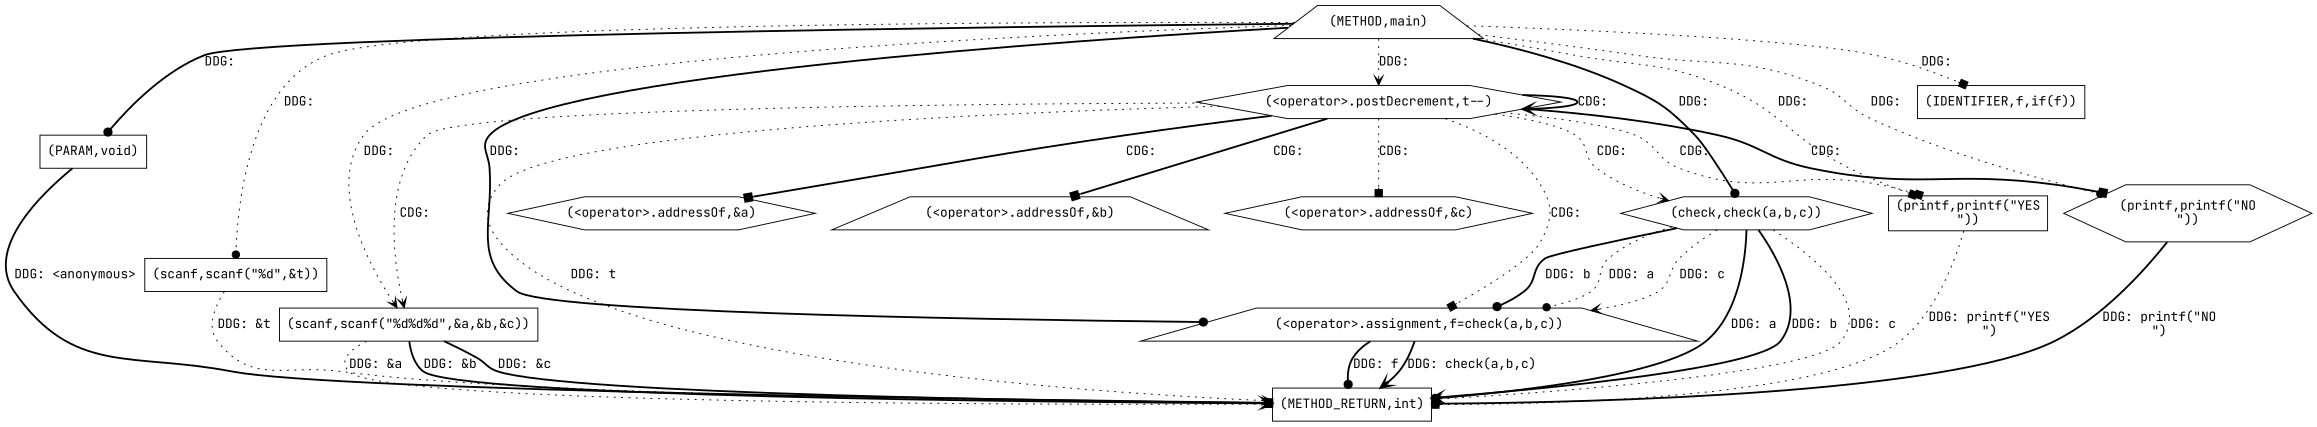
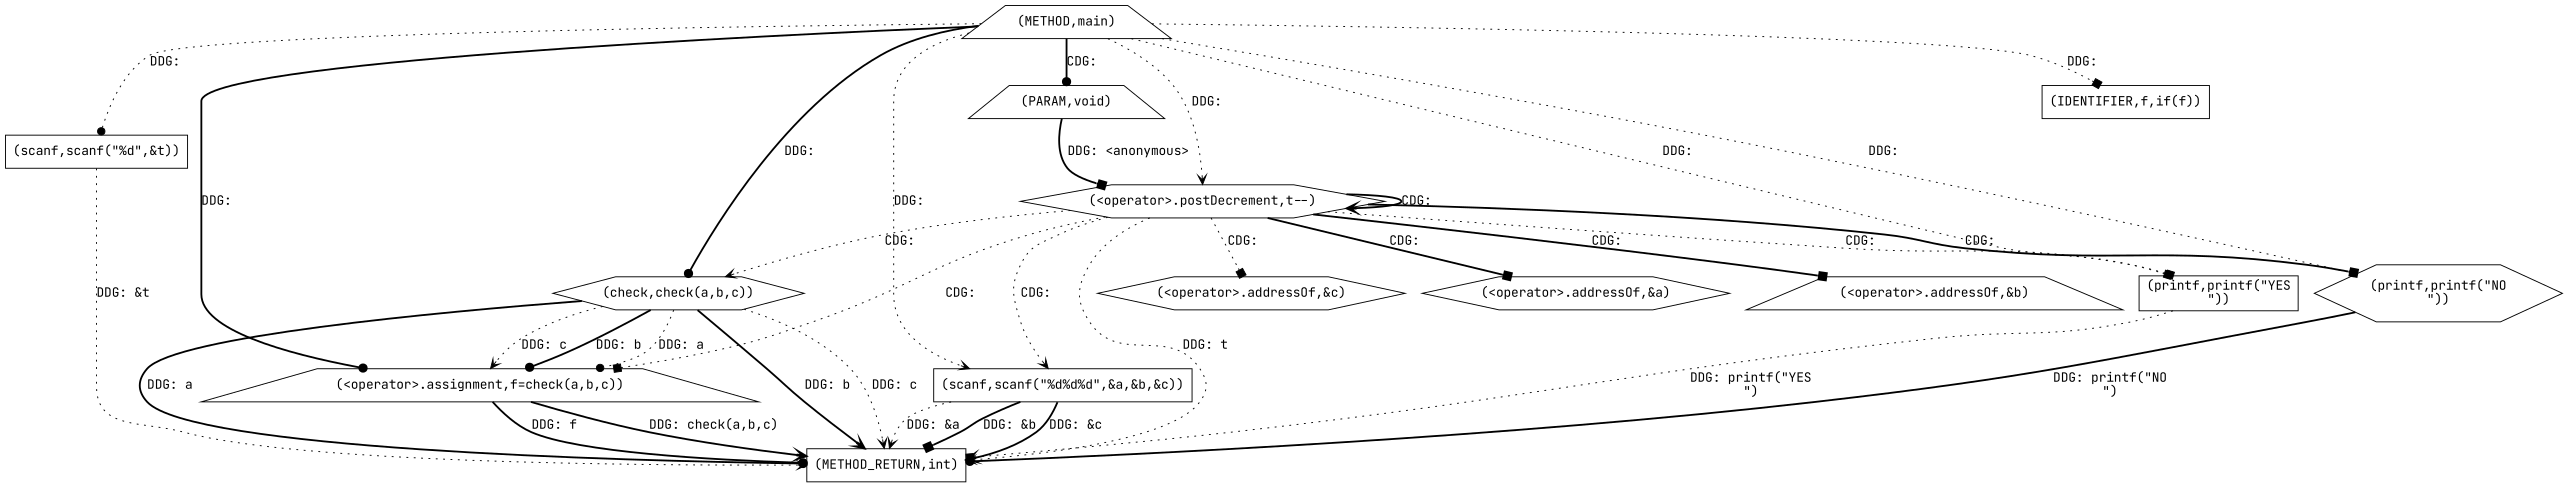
(224, 62) -> (1086, 62)
(93, 152) -> (1067, 102)
(339, 381) -> (1063, 160)
